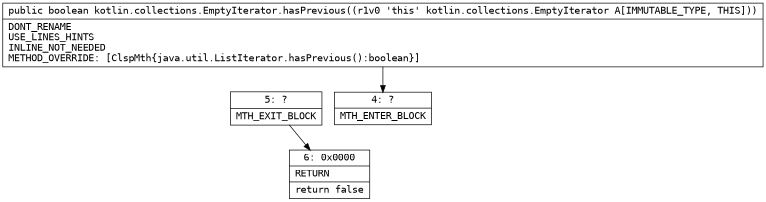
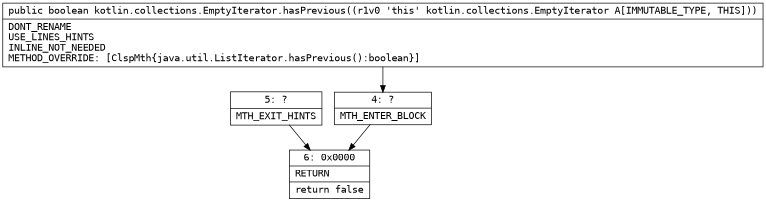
(276, 116) -> (276, 116)
none -> (362, 135)
